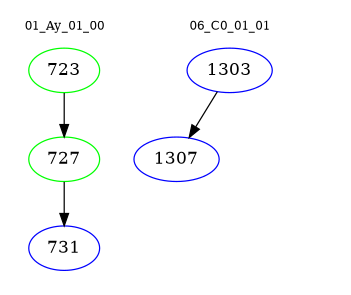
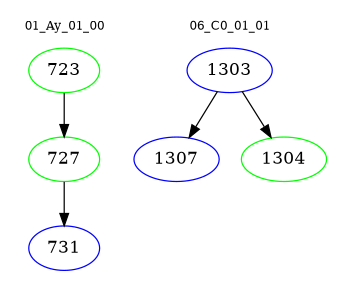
none -> (284, 159)
